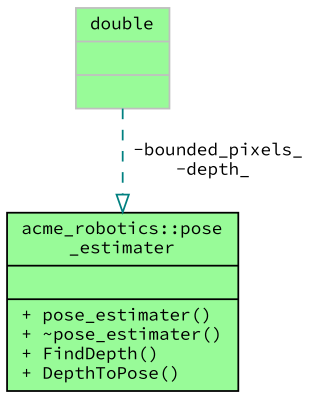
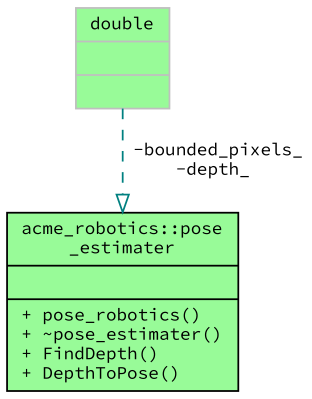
(117, 315) -> (112, 315)
